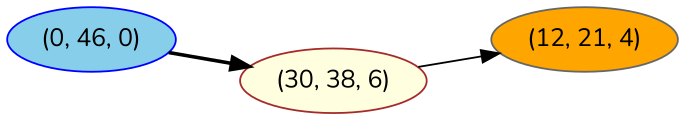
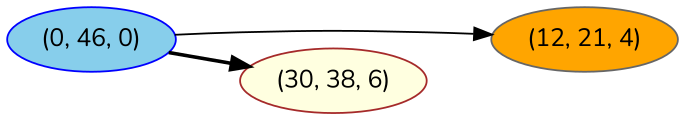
(450, 62) -> (324, 31)
